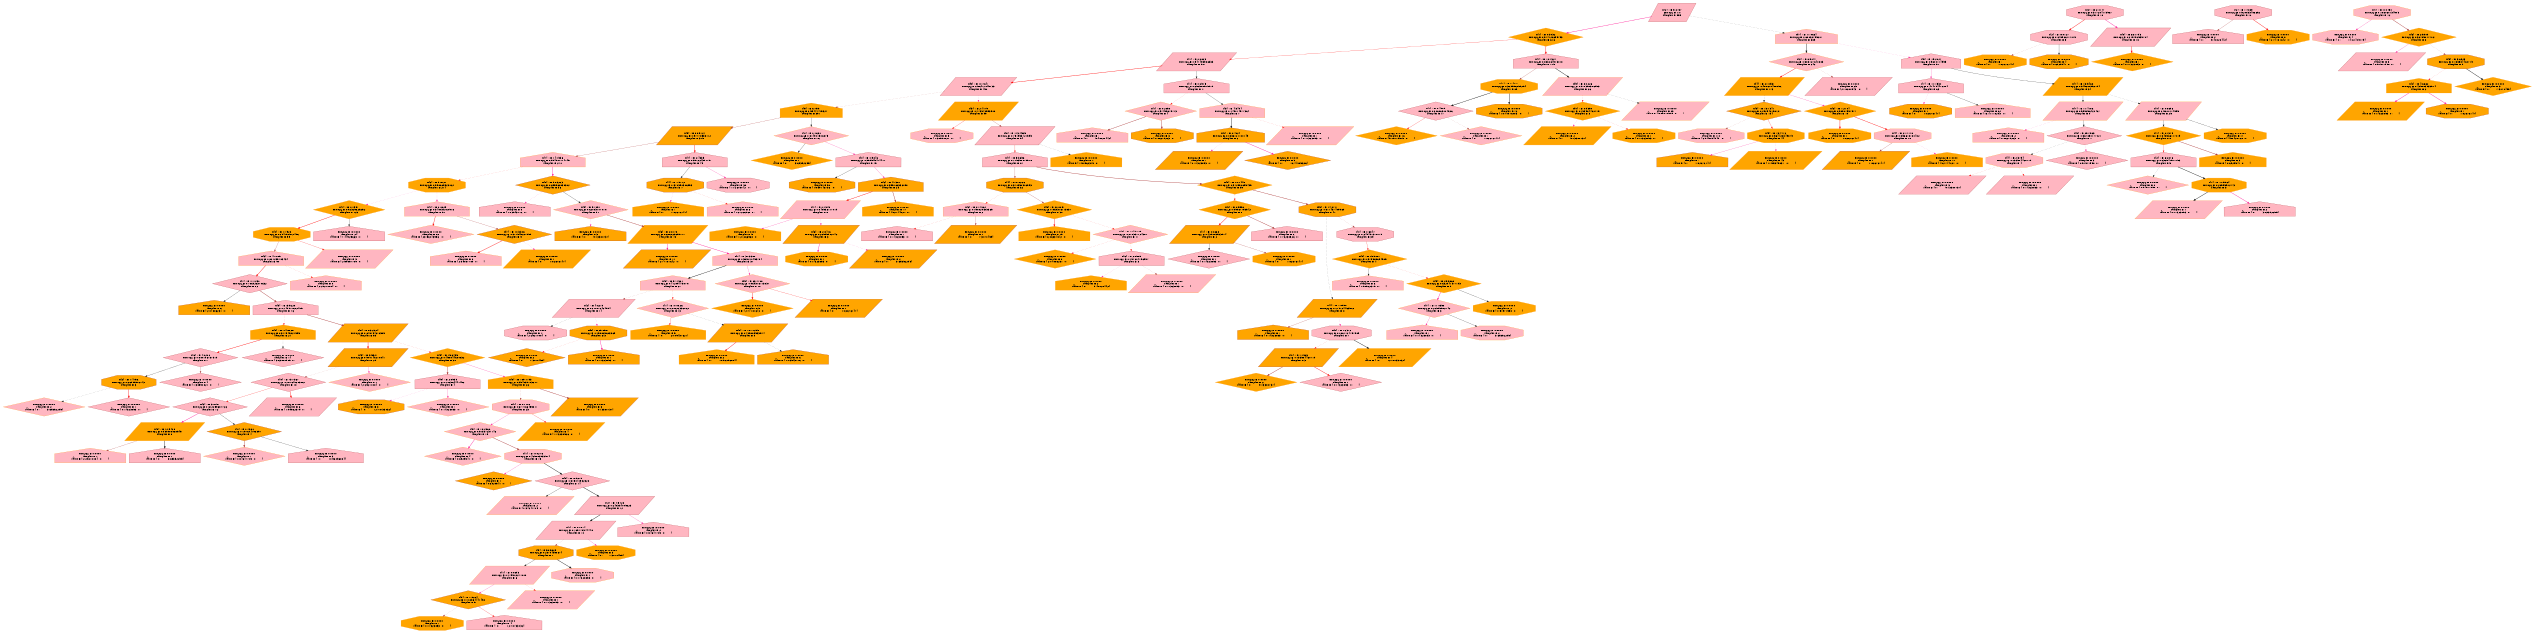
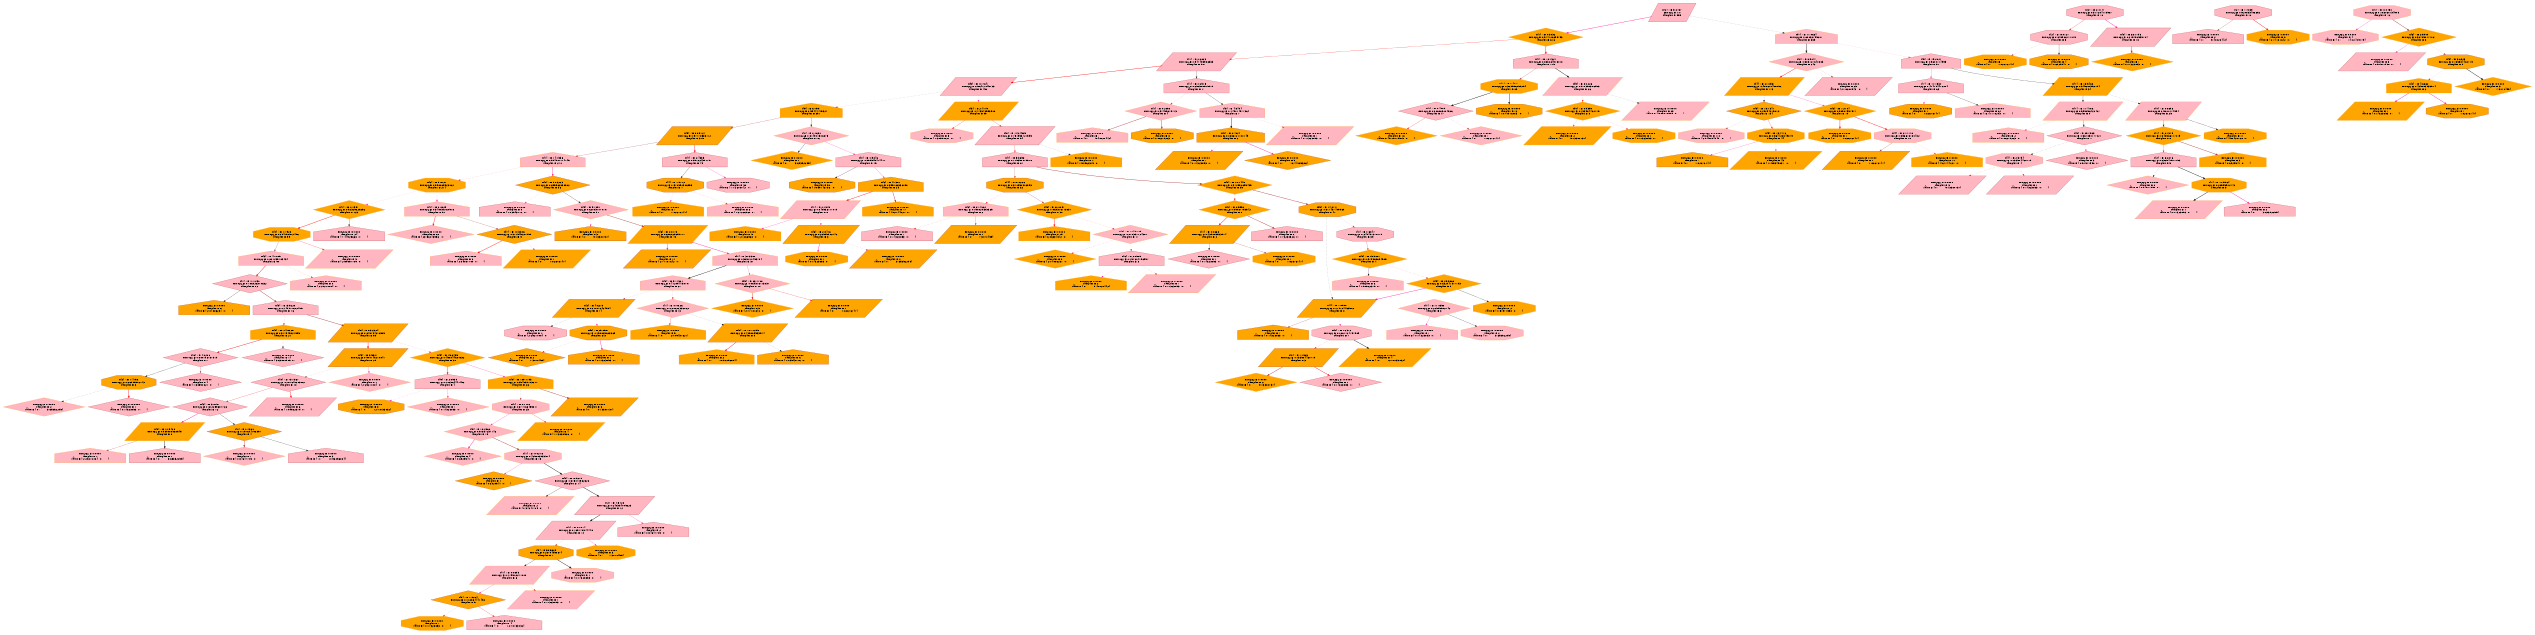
(2078, 24) -> (2078, 24)
(2164, 111) -> (2164, 111)
(1439, 295) -> (1401, 294)
(594, 308) -> (594, 308)
